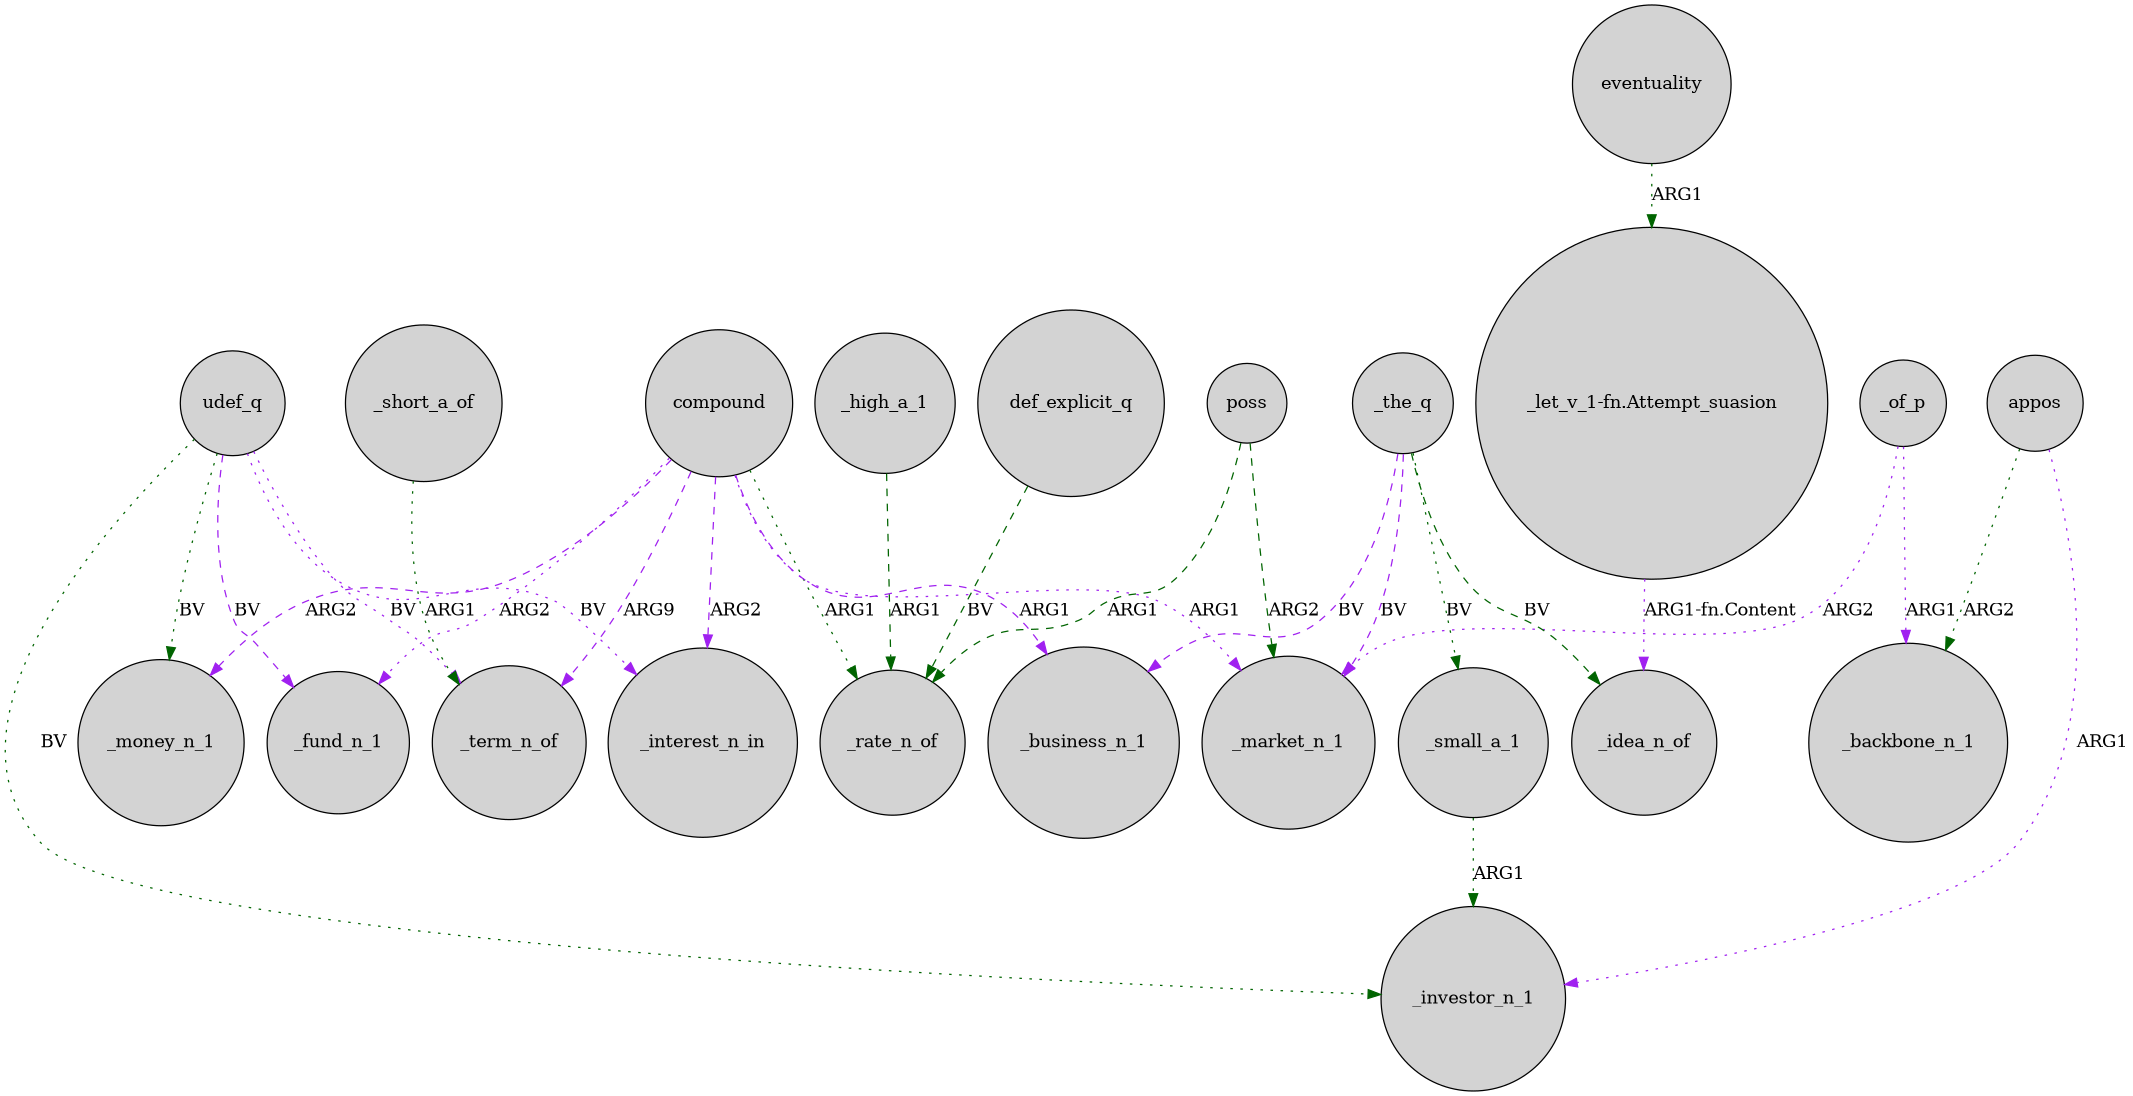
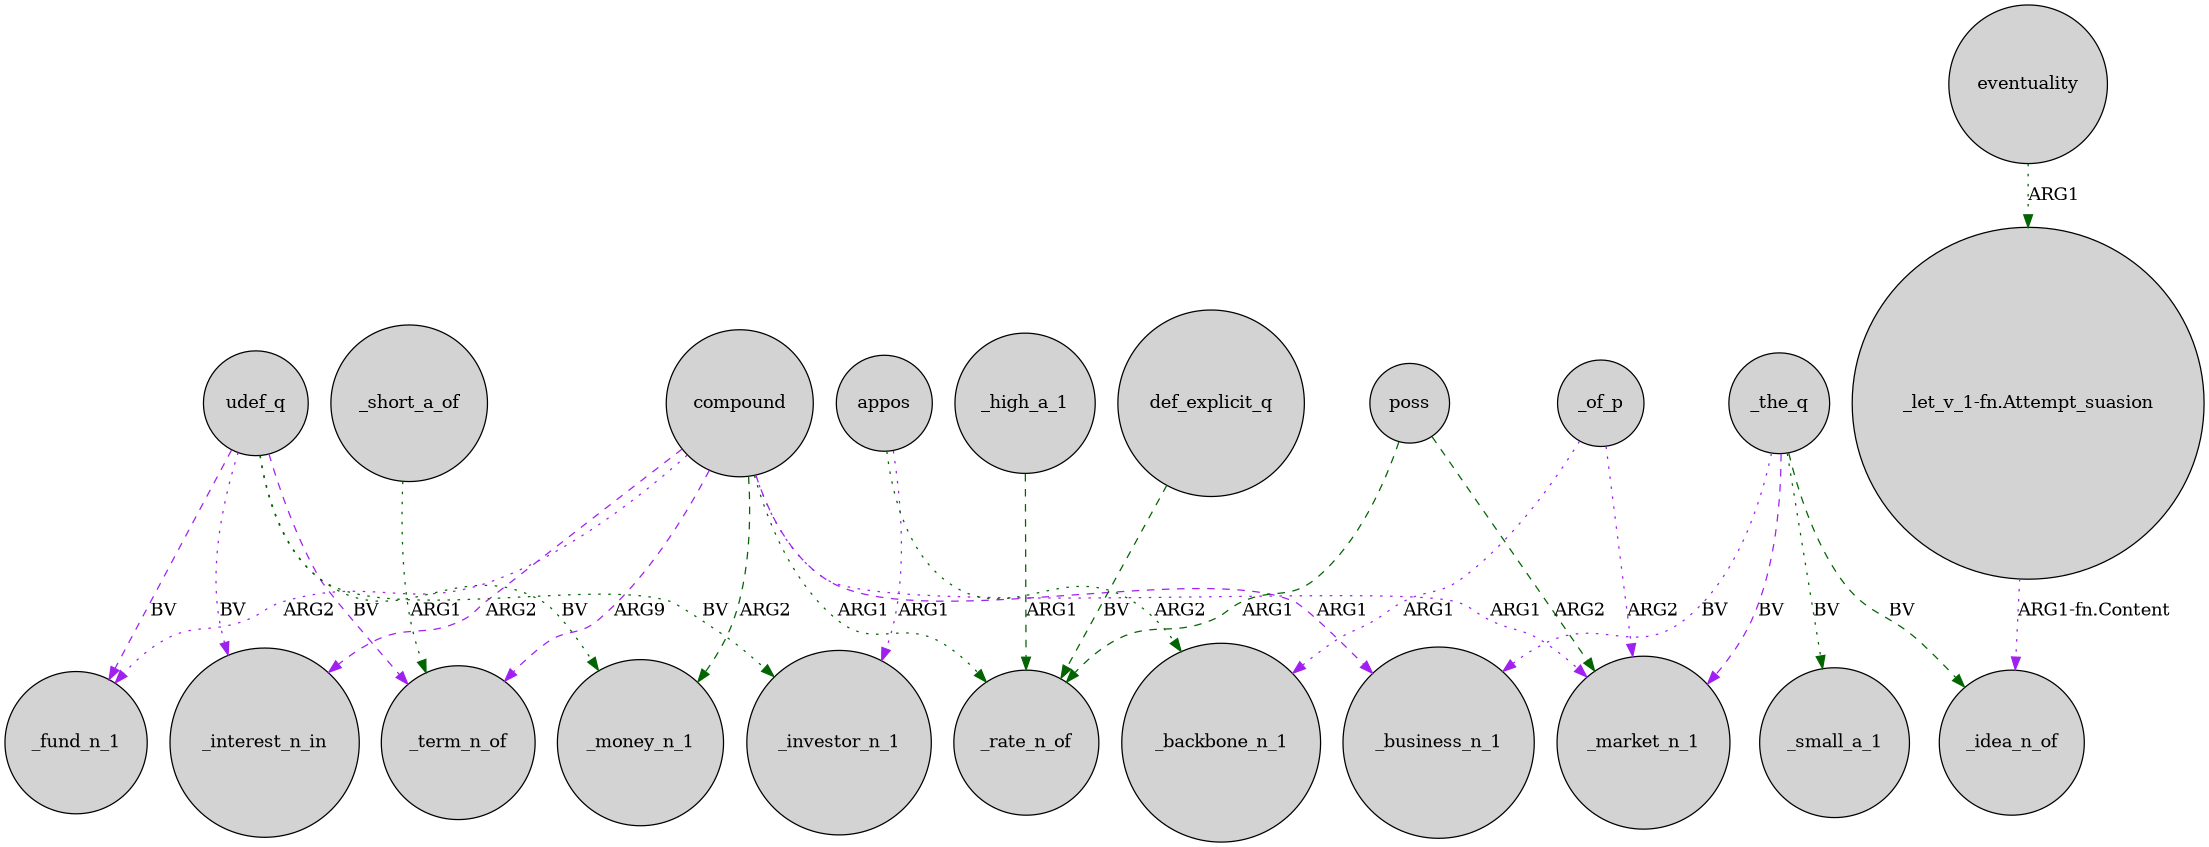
(403, 590) -> (744, 578)
(357, 599) -> (305, 551)
(1325, 615) -> (1687, 617)
(1473, 856) -> none
